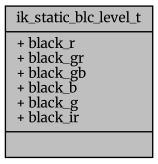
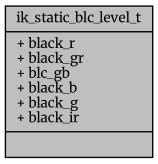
(51, 74) -> (43, 74)
